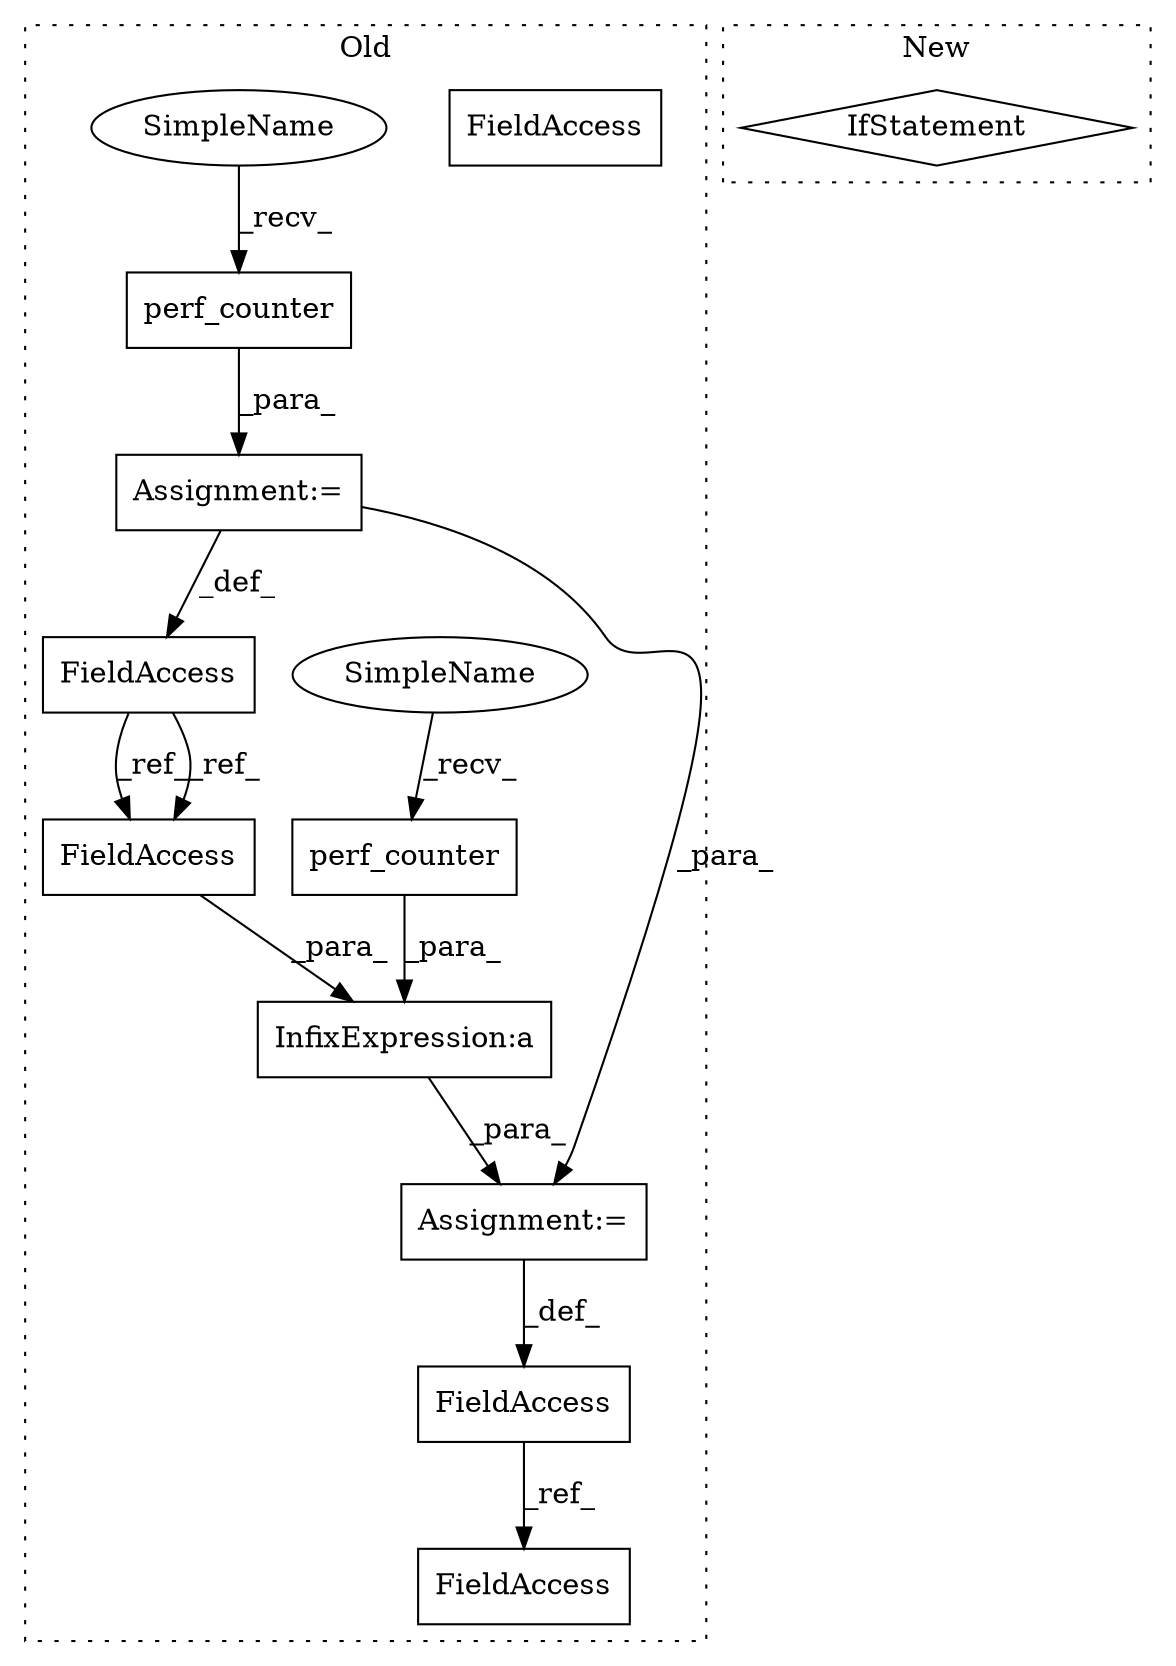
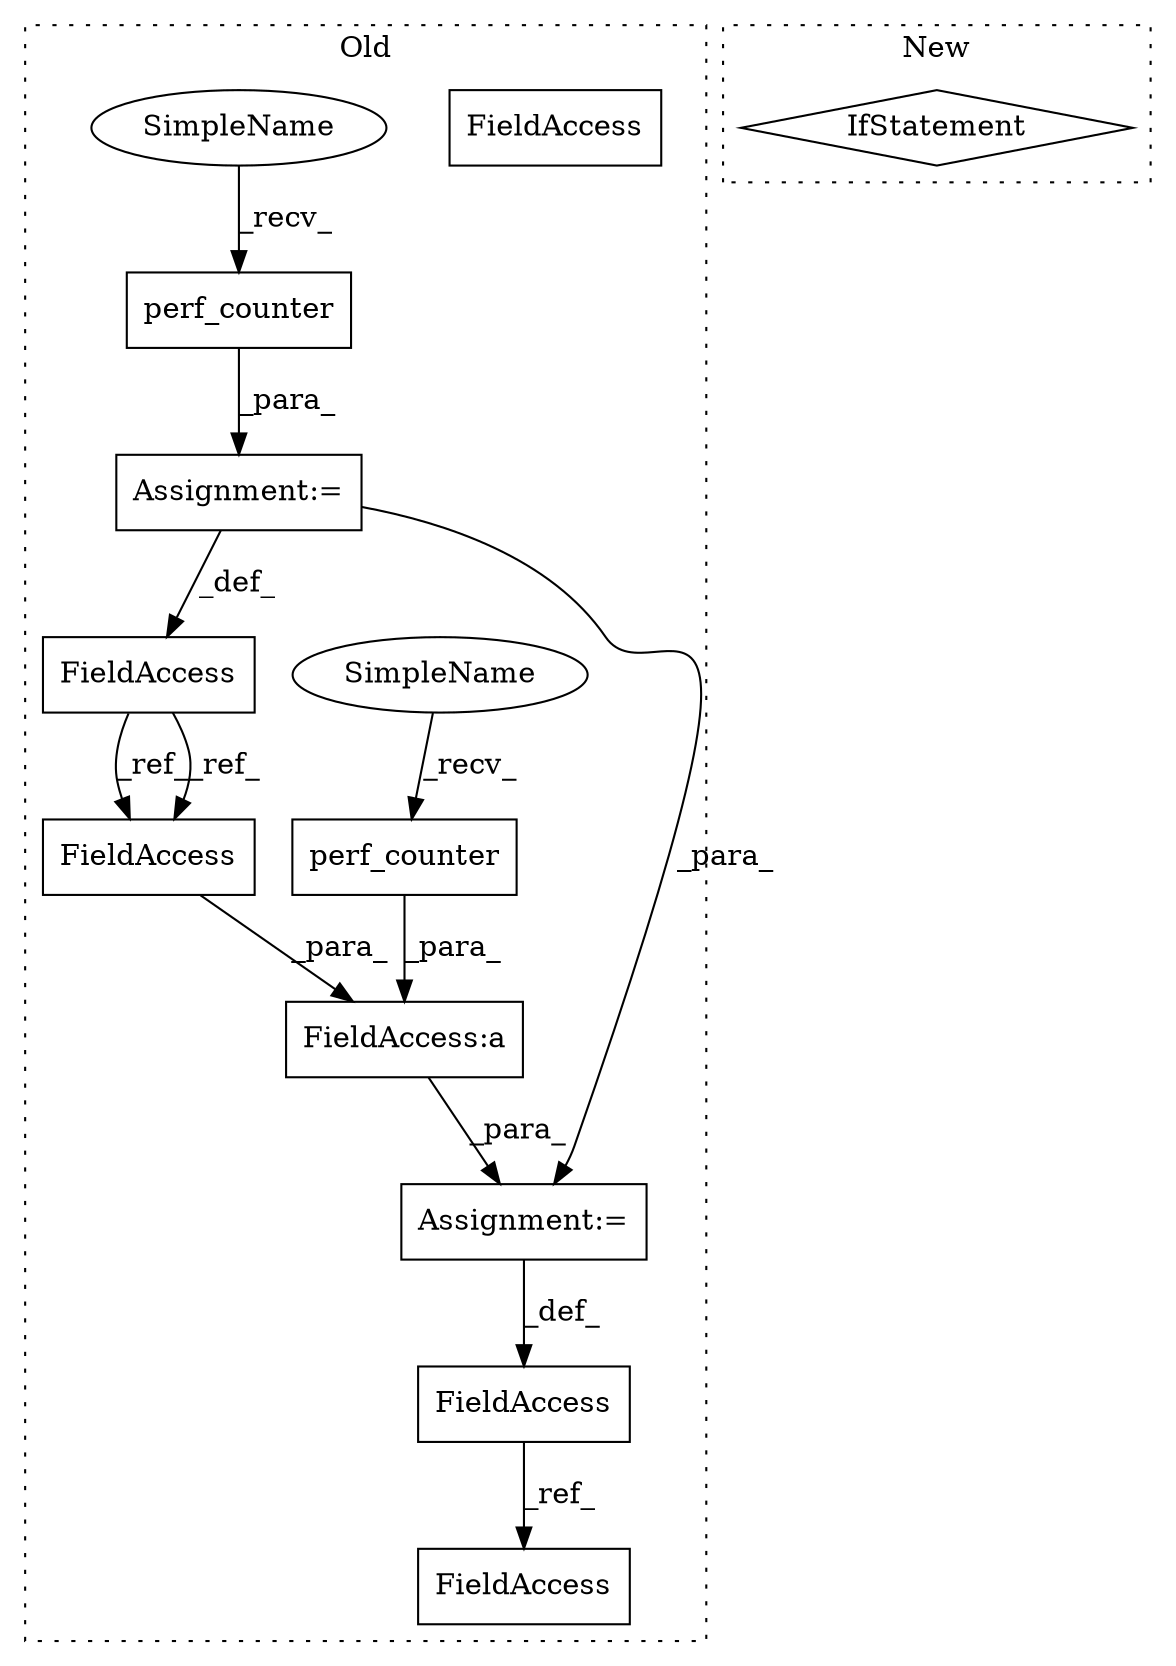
(404, 1040) -> (404, 1040)
